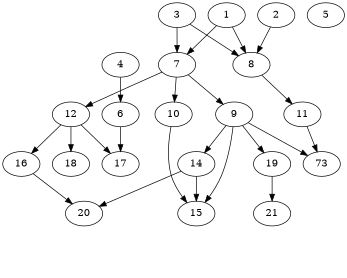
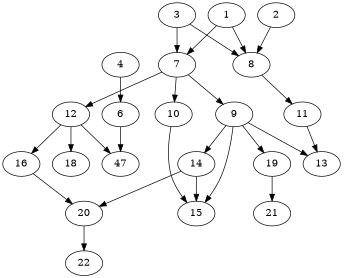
(326, 15) -> none
(121, 164) -> (121, 164)
(322, 164) -> (322, 164)
none -> (84, 263)
